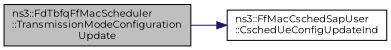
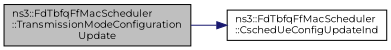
(307, 25) -> (307, 25)
